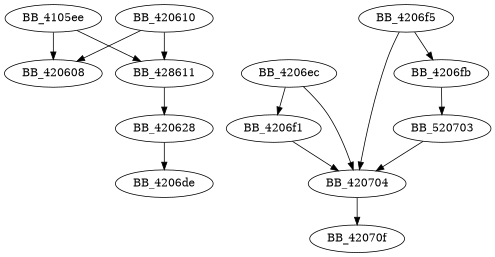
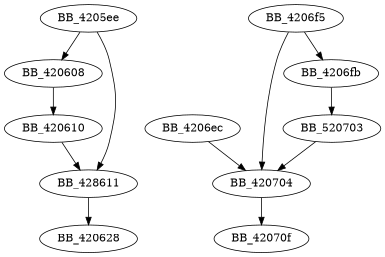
(53, 18) -> (89, 18)
(115, 43) -> (53, 97)
(274, 129) -> none
(164, 184) -> none
